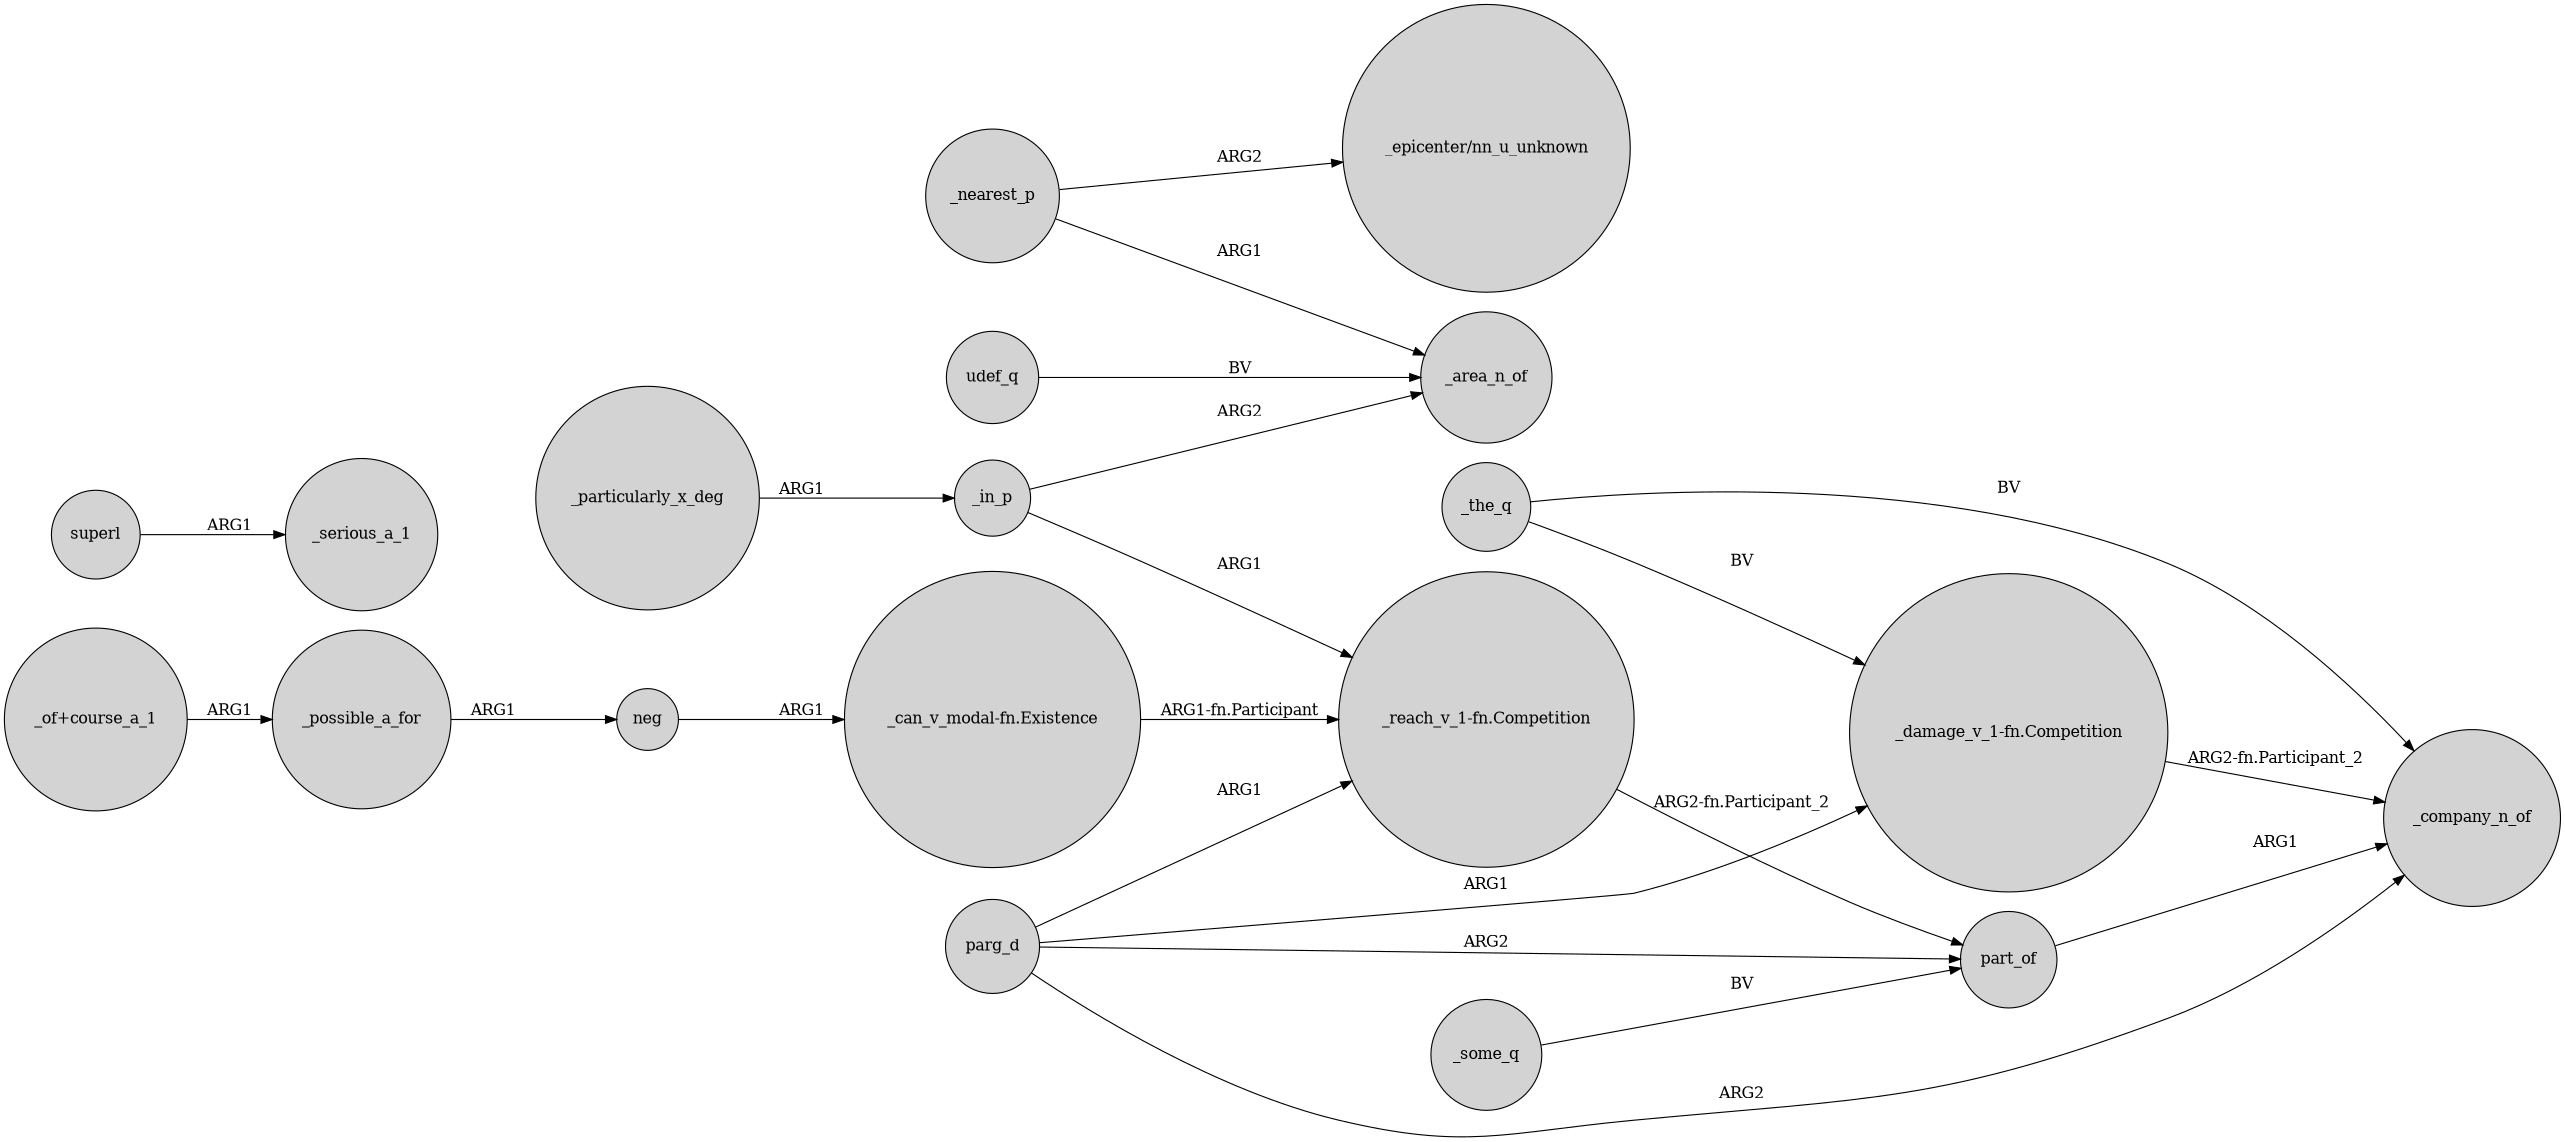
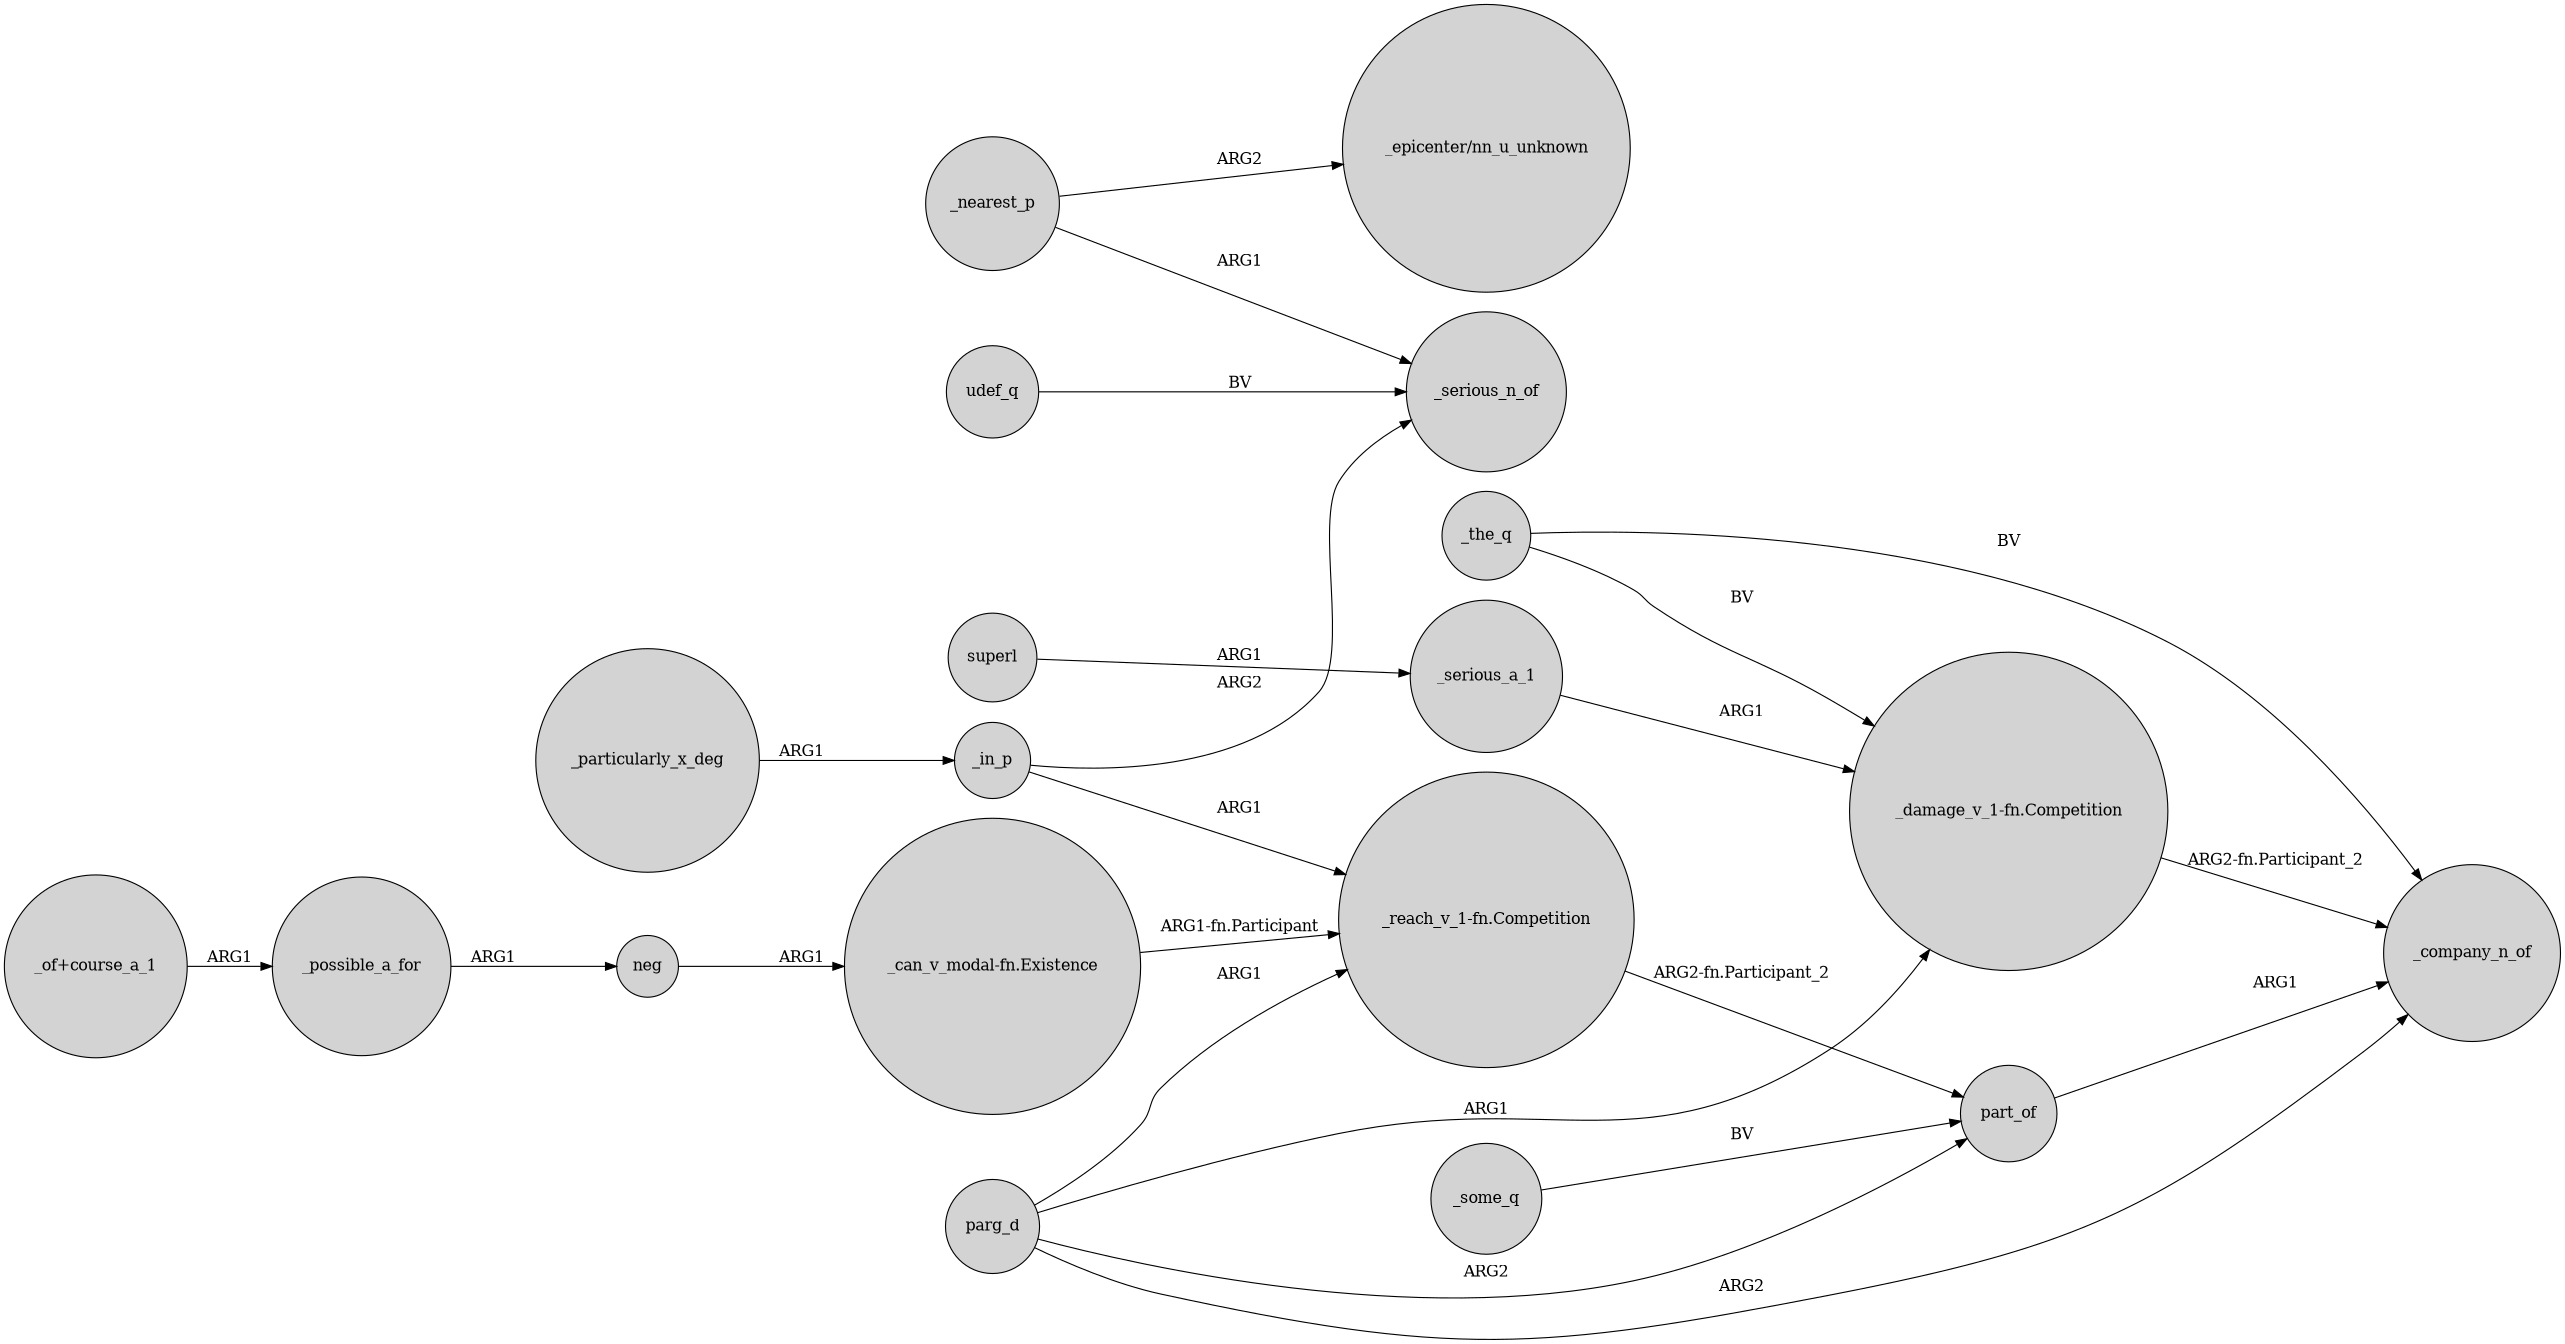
(1486, 377) -> (1486, 392)
none -> (1702, 732)
